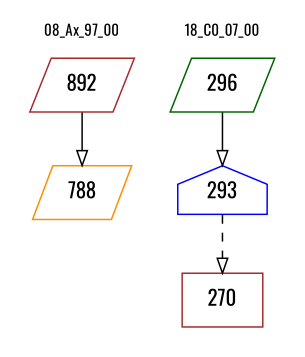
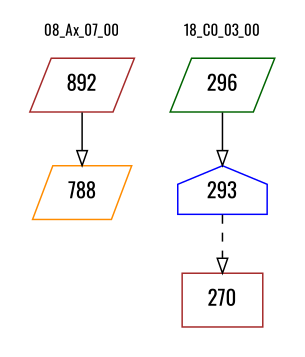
(82, 32) -> (82, 32)
(222, 32) -> (222, 32)
